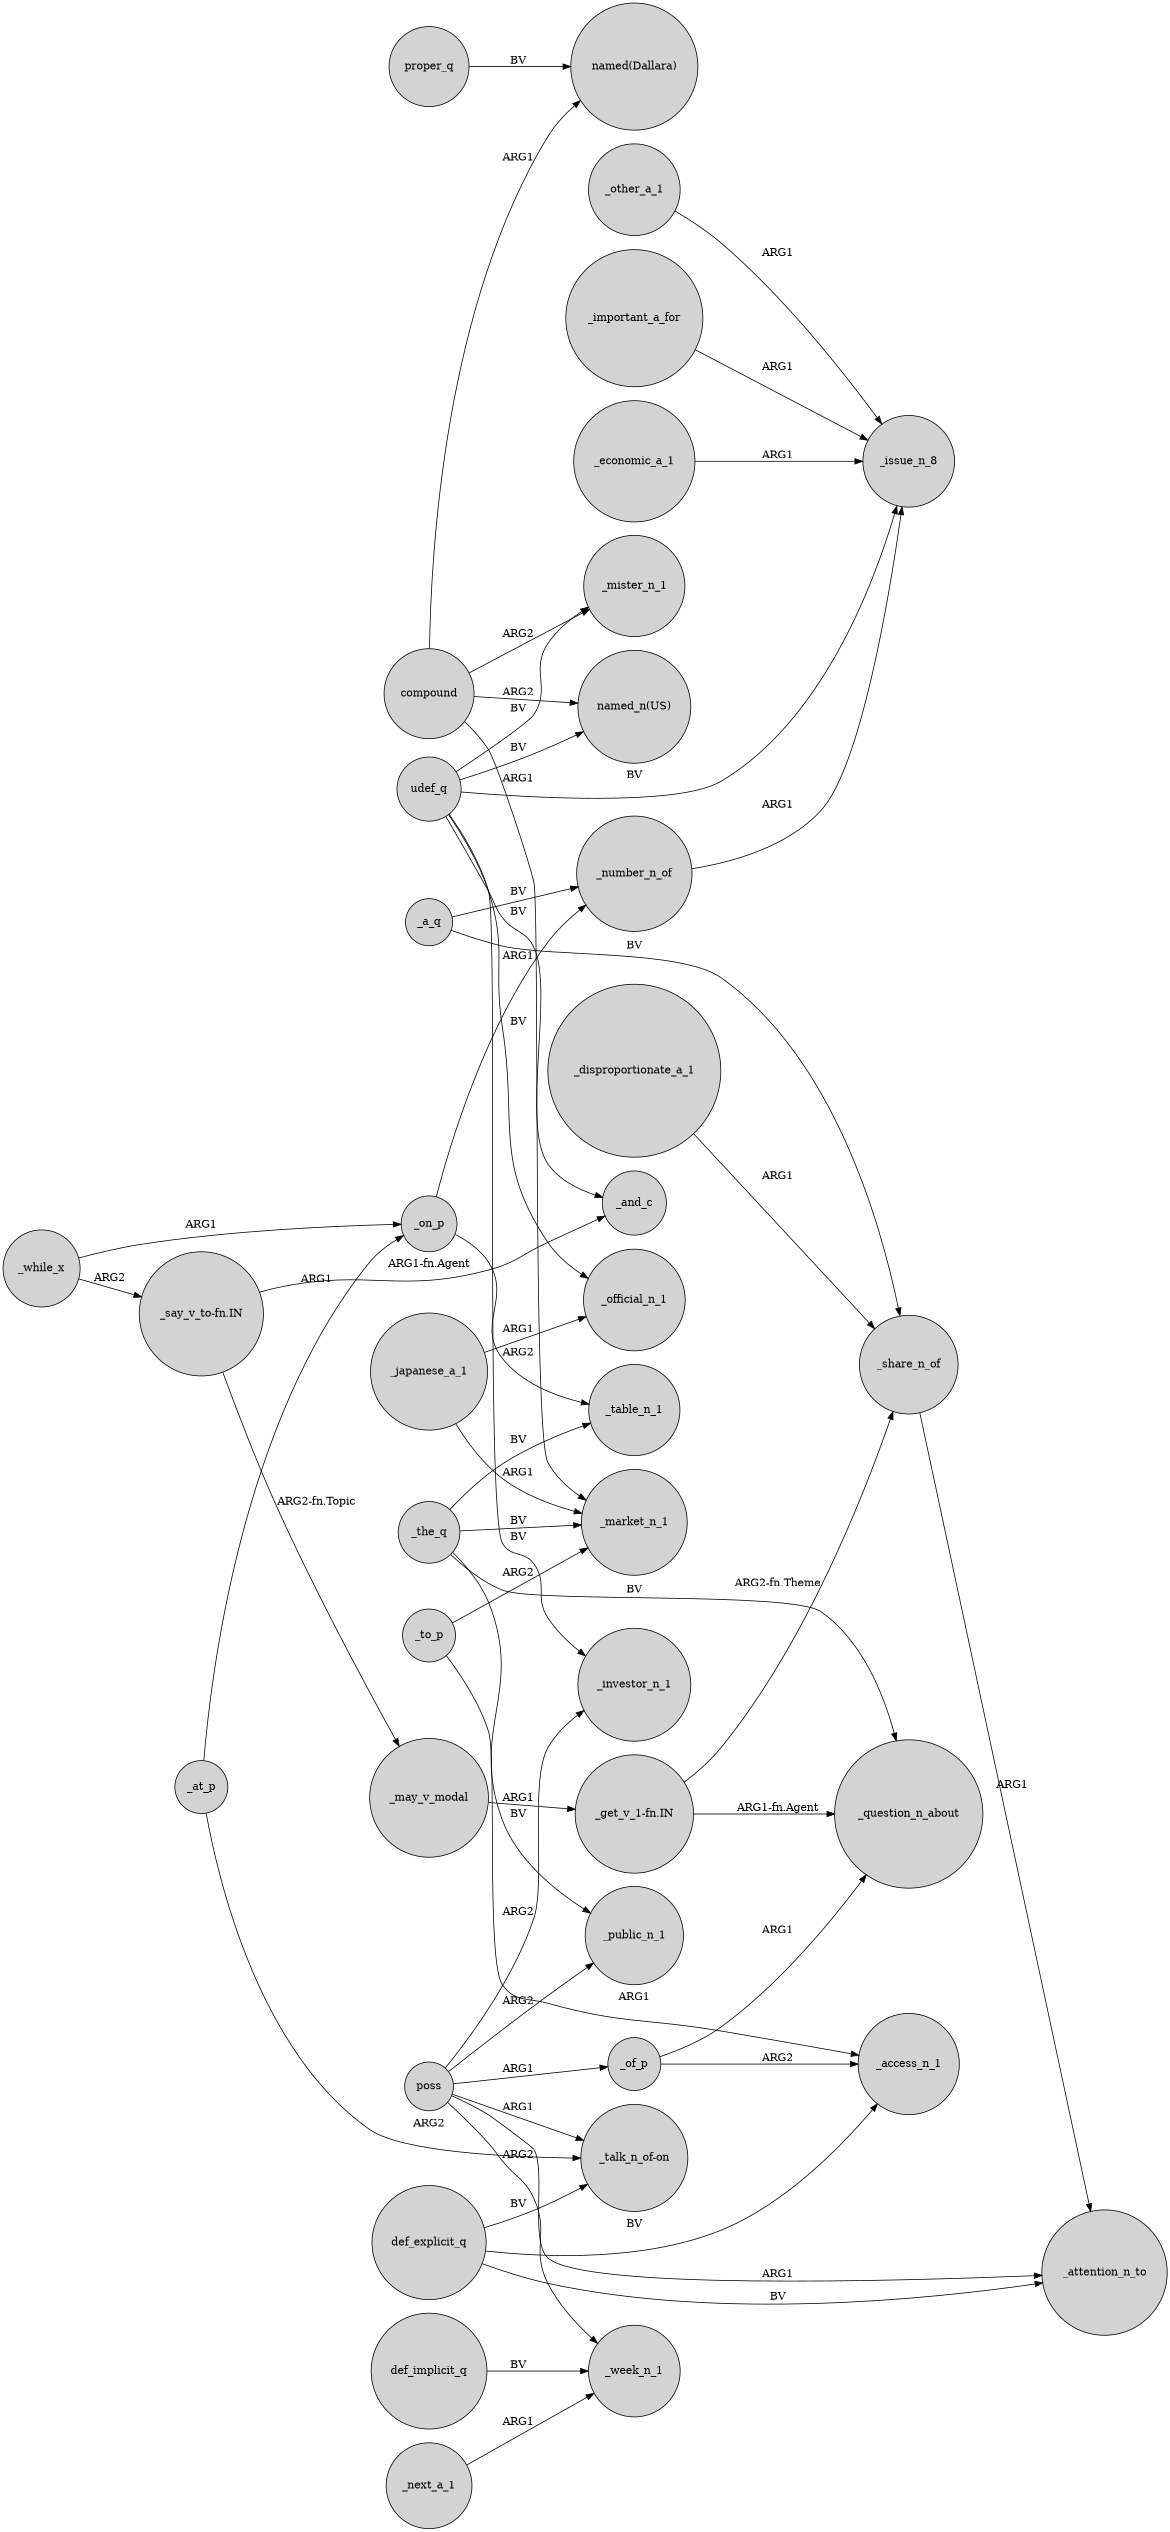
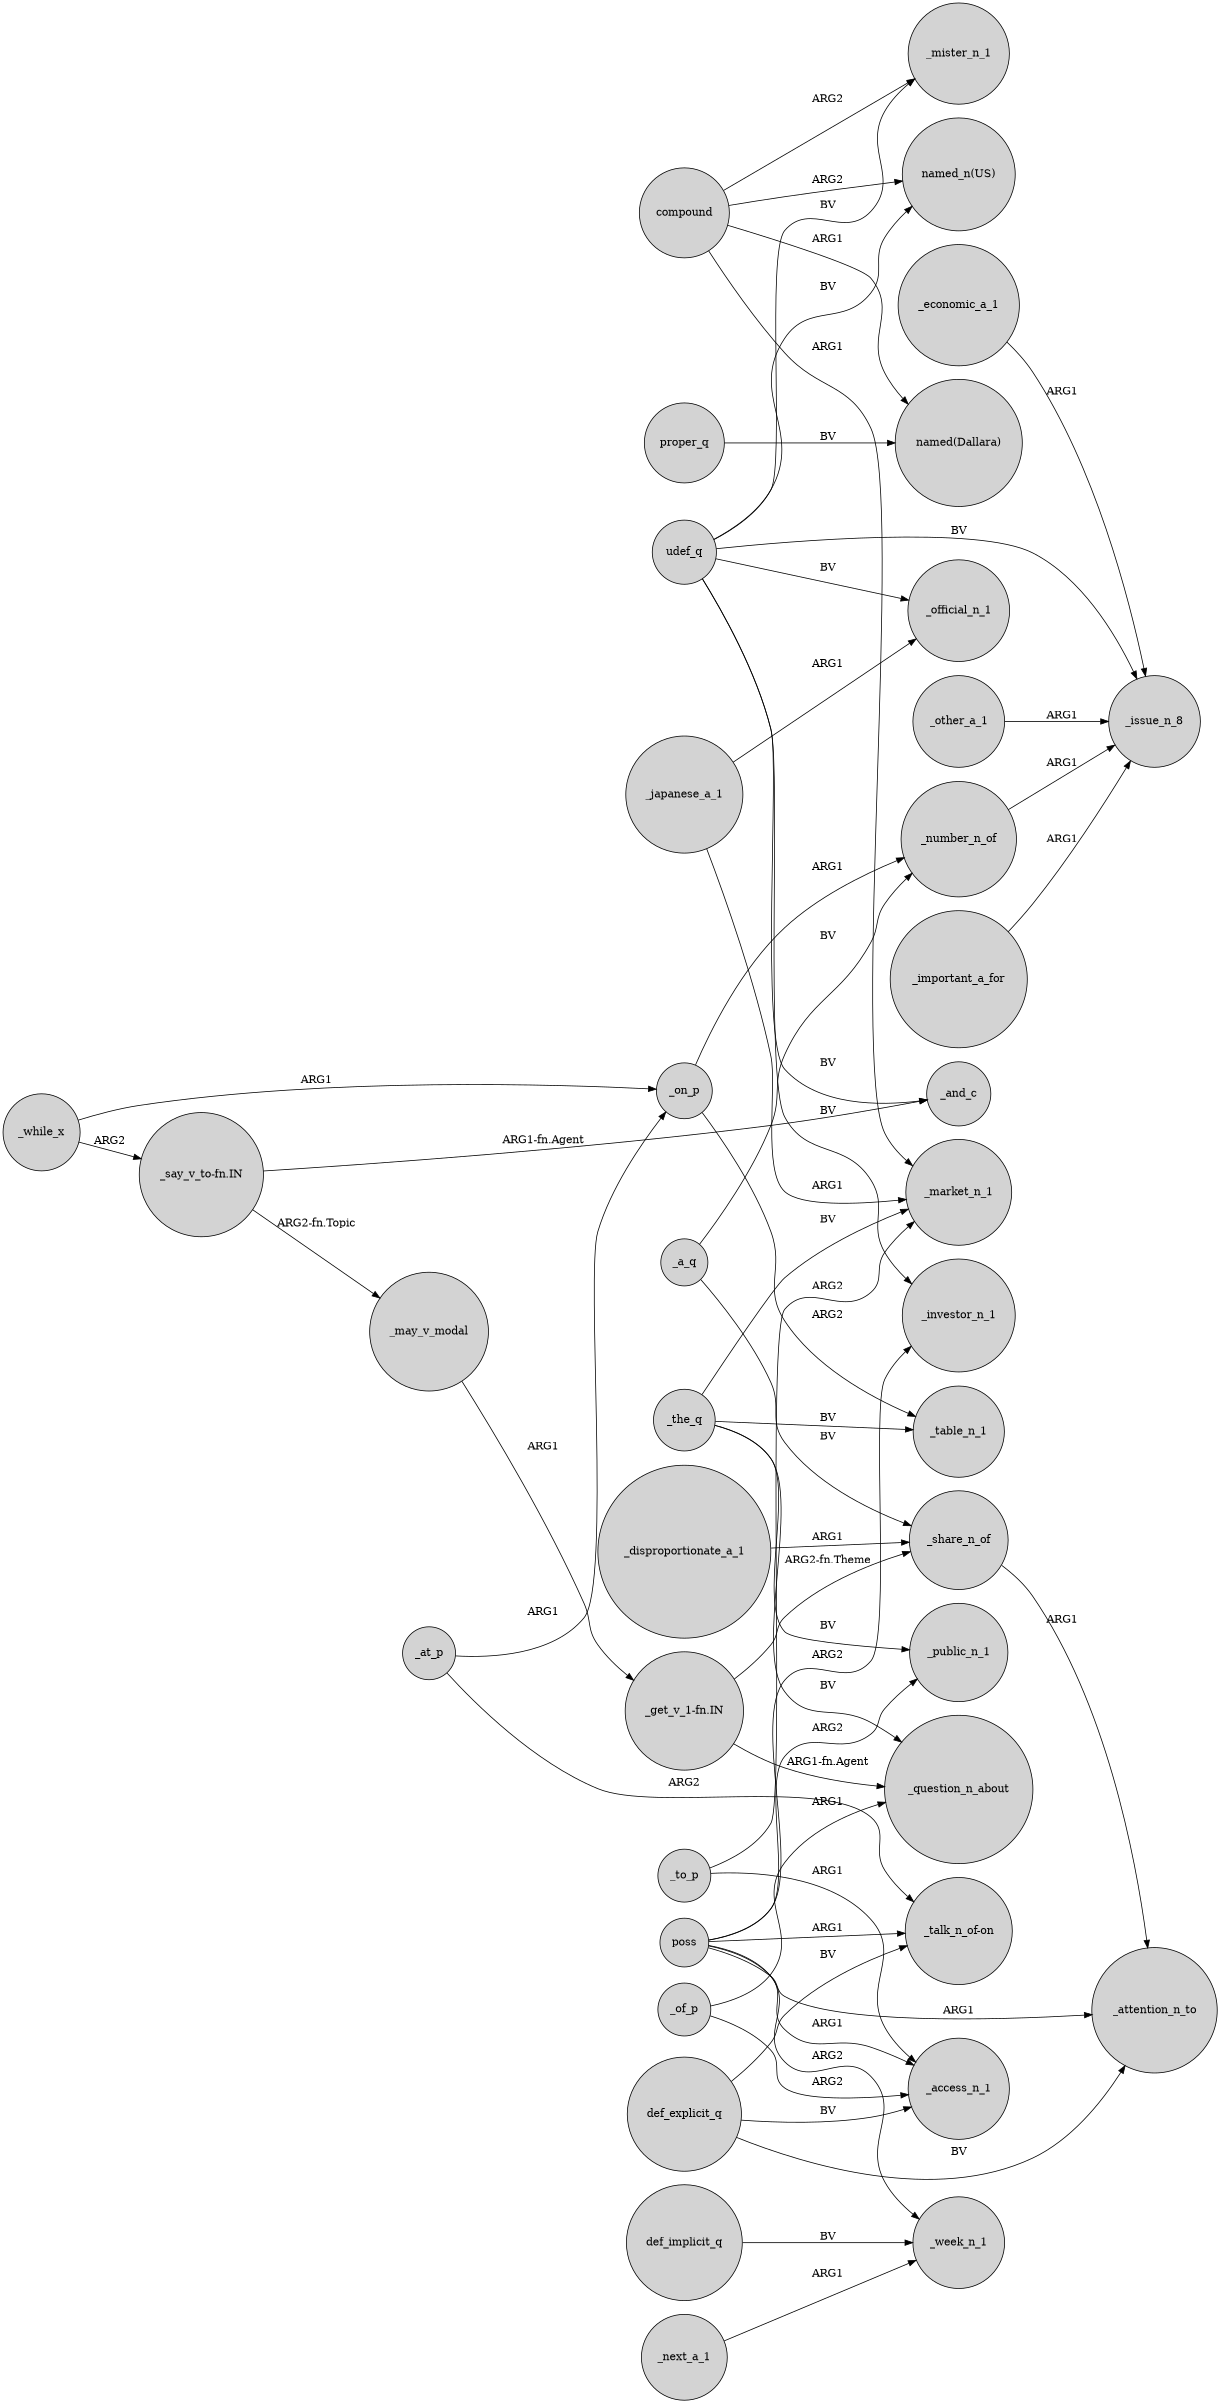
(527, 2076) -> (785, 2030)
